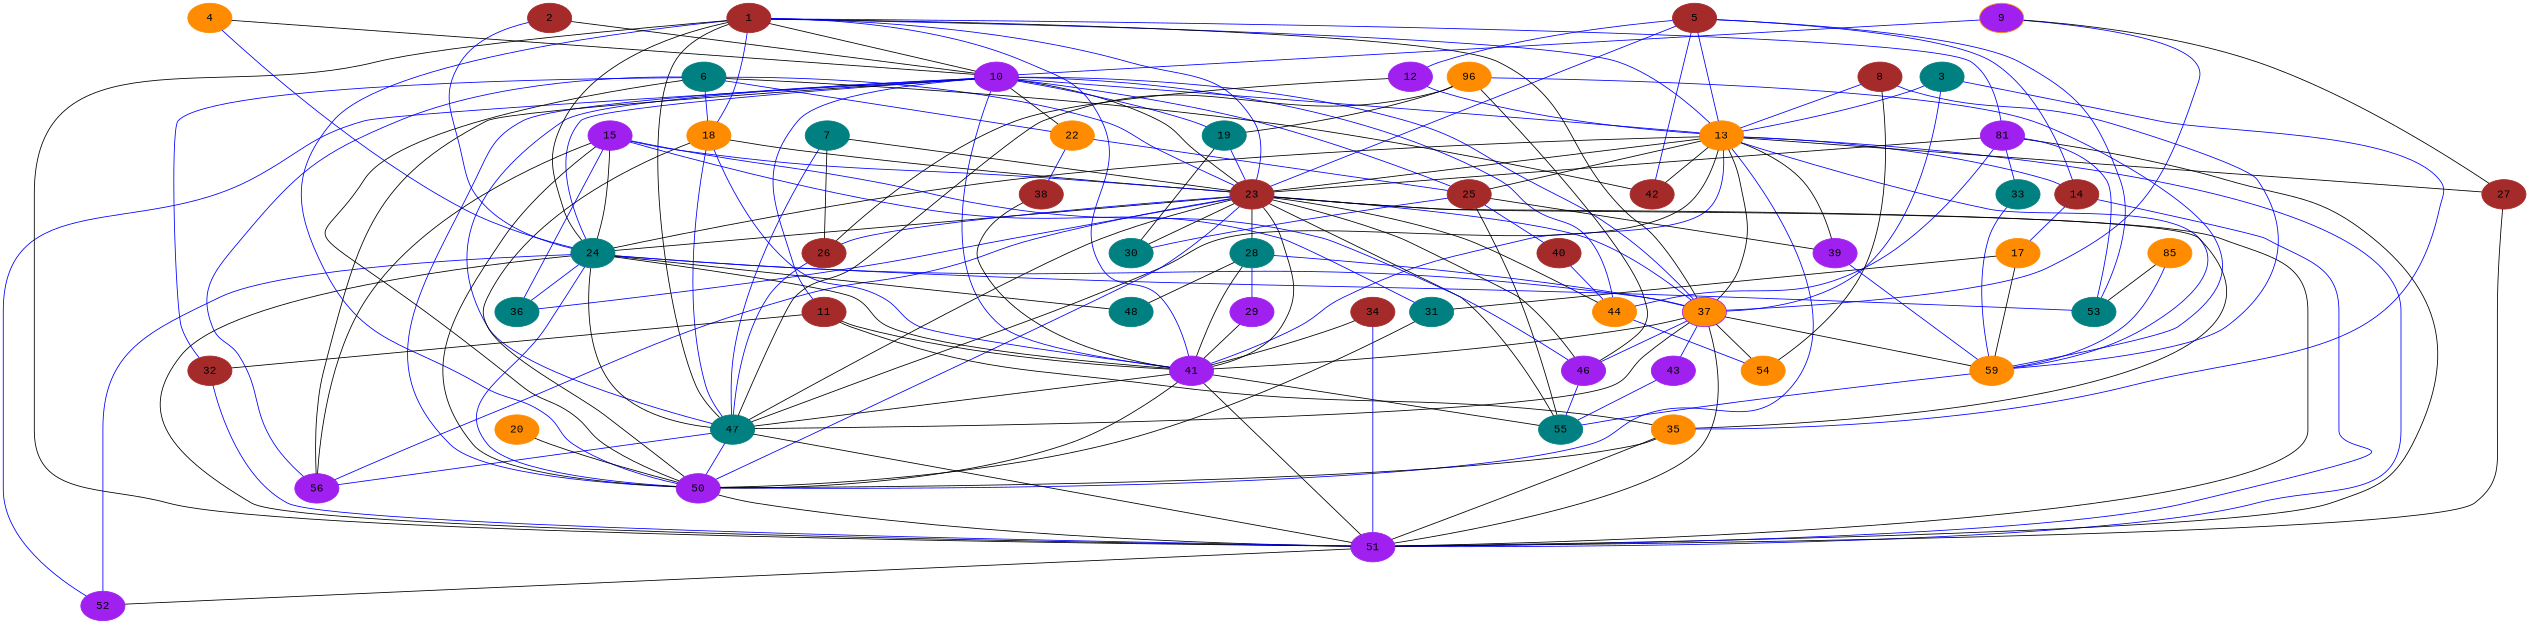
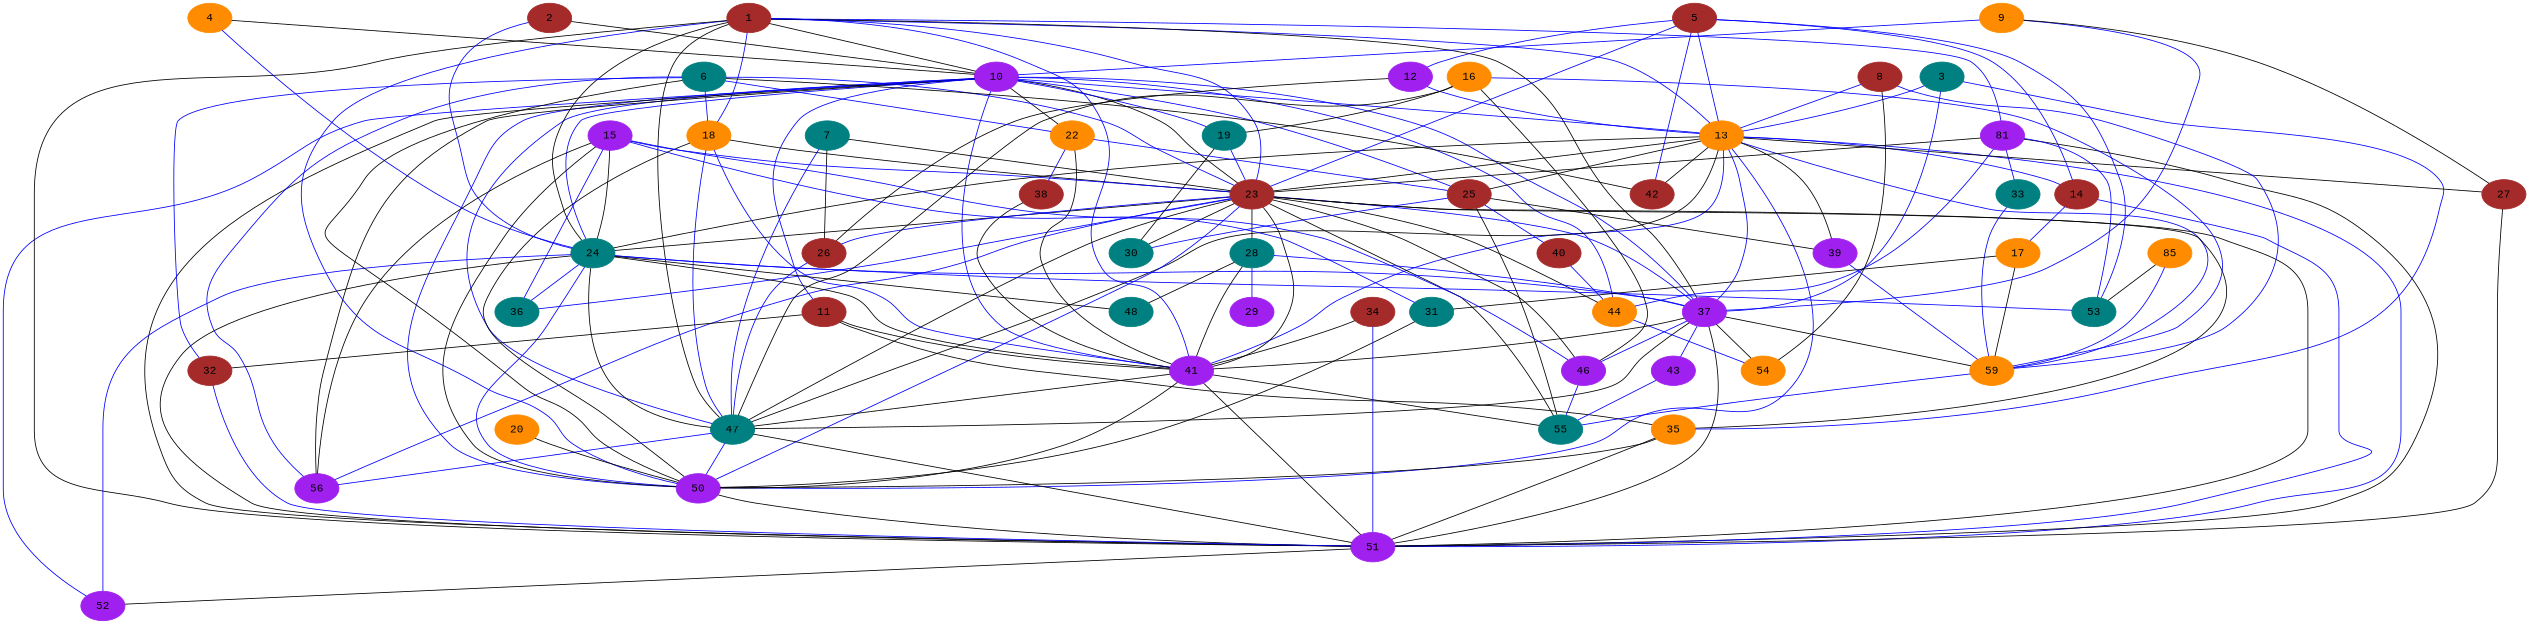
(2002, 18) -> (2002, 18)
(1469, 77) -> (1469, 77)
(1747, 227) -> (1747, 227)
(1704, 312) -> (1704, 312)
(1222, 341) -> (1056, 289)
none -> (179, 484)
